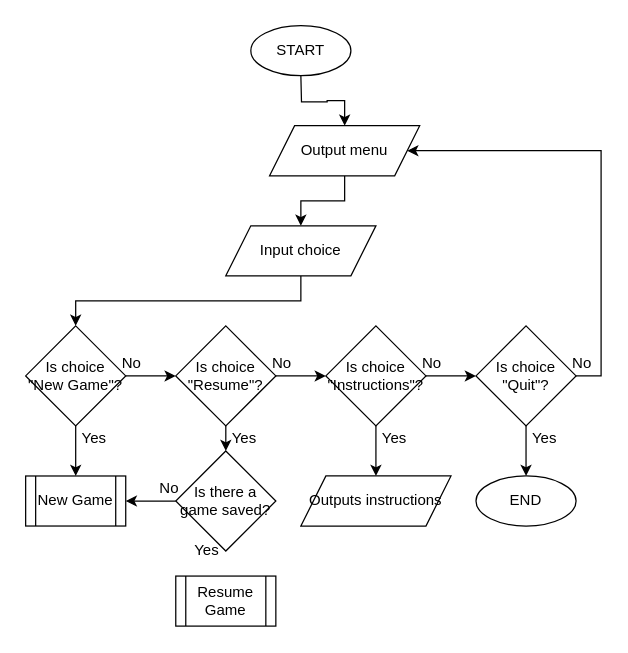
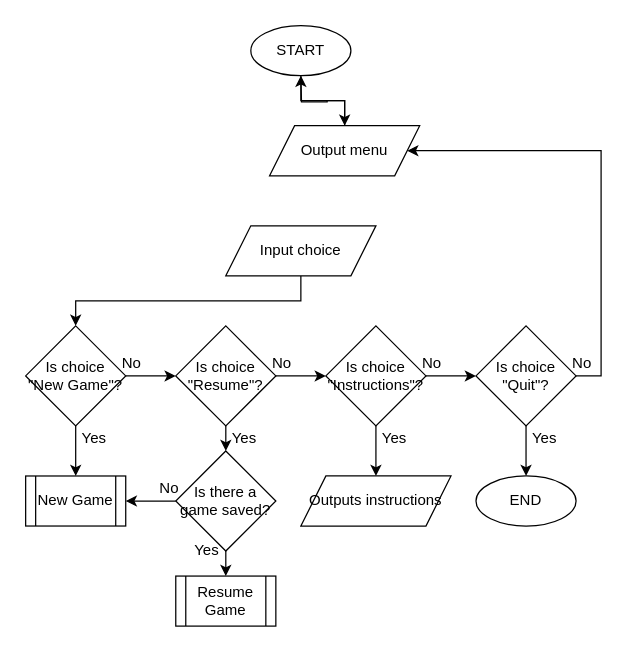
(327, 201) -> (344, 122)
none -> (226, 559)
